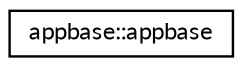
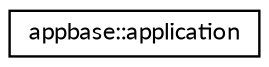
(121, 34) -> (134, 34)
